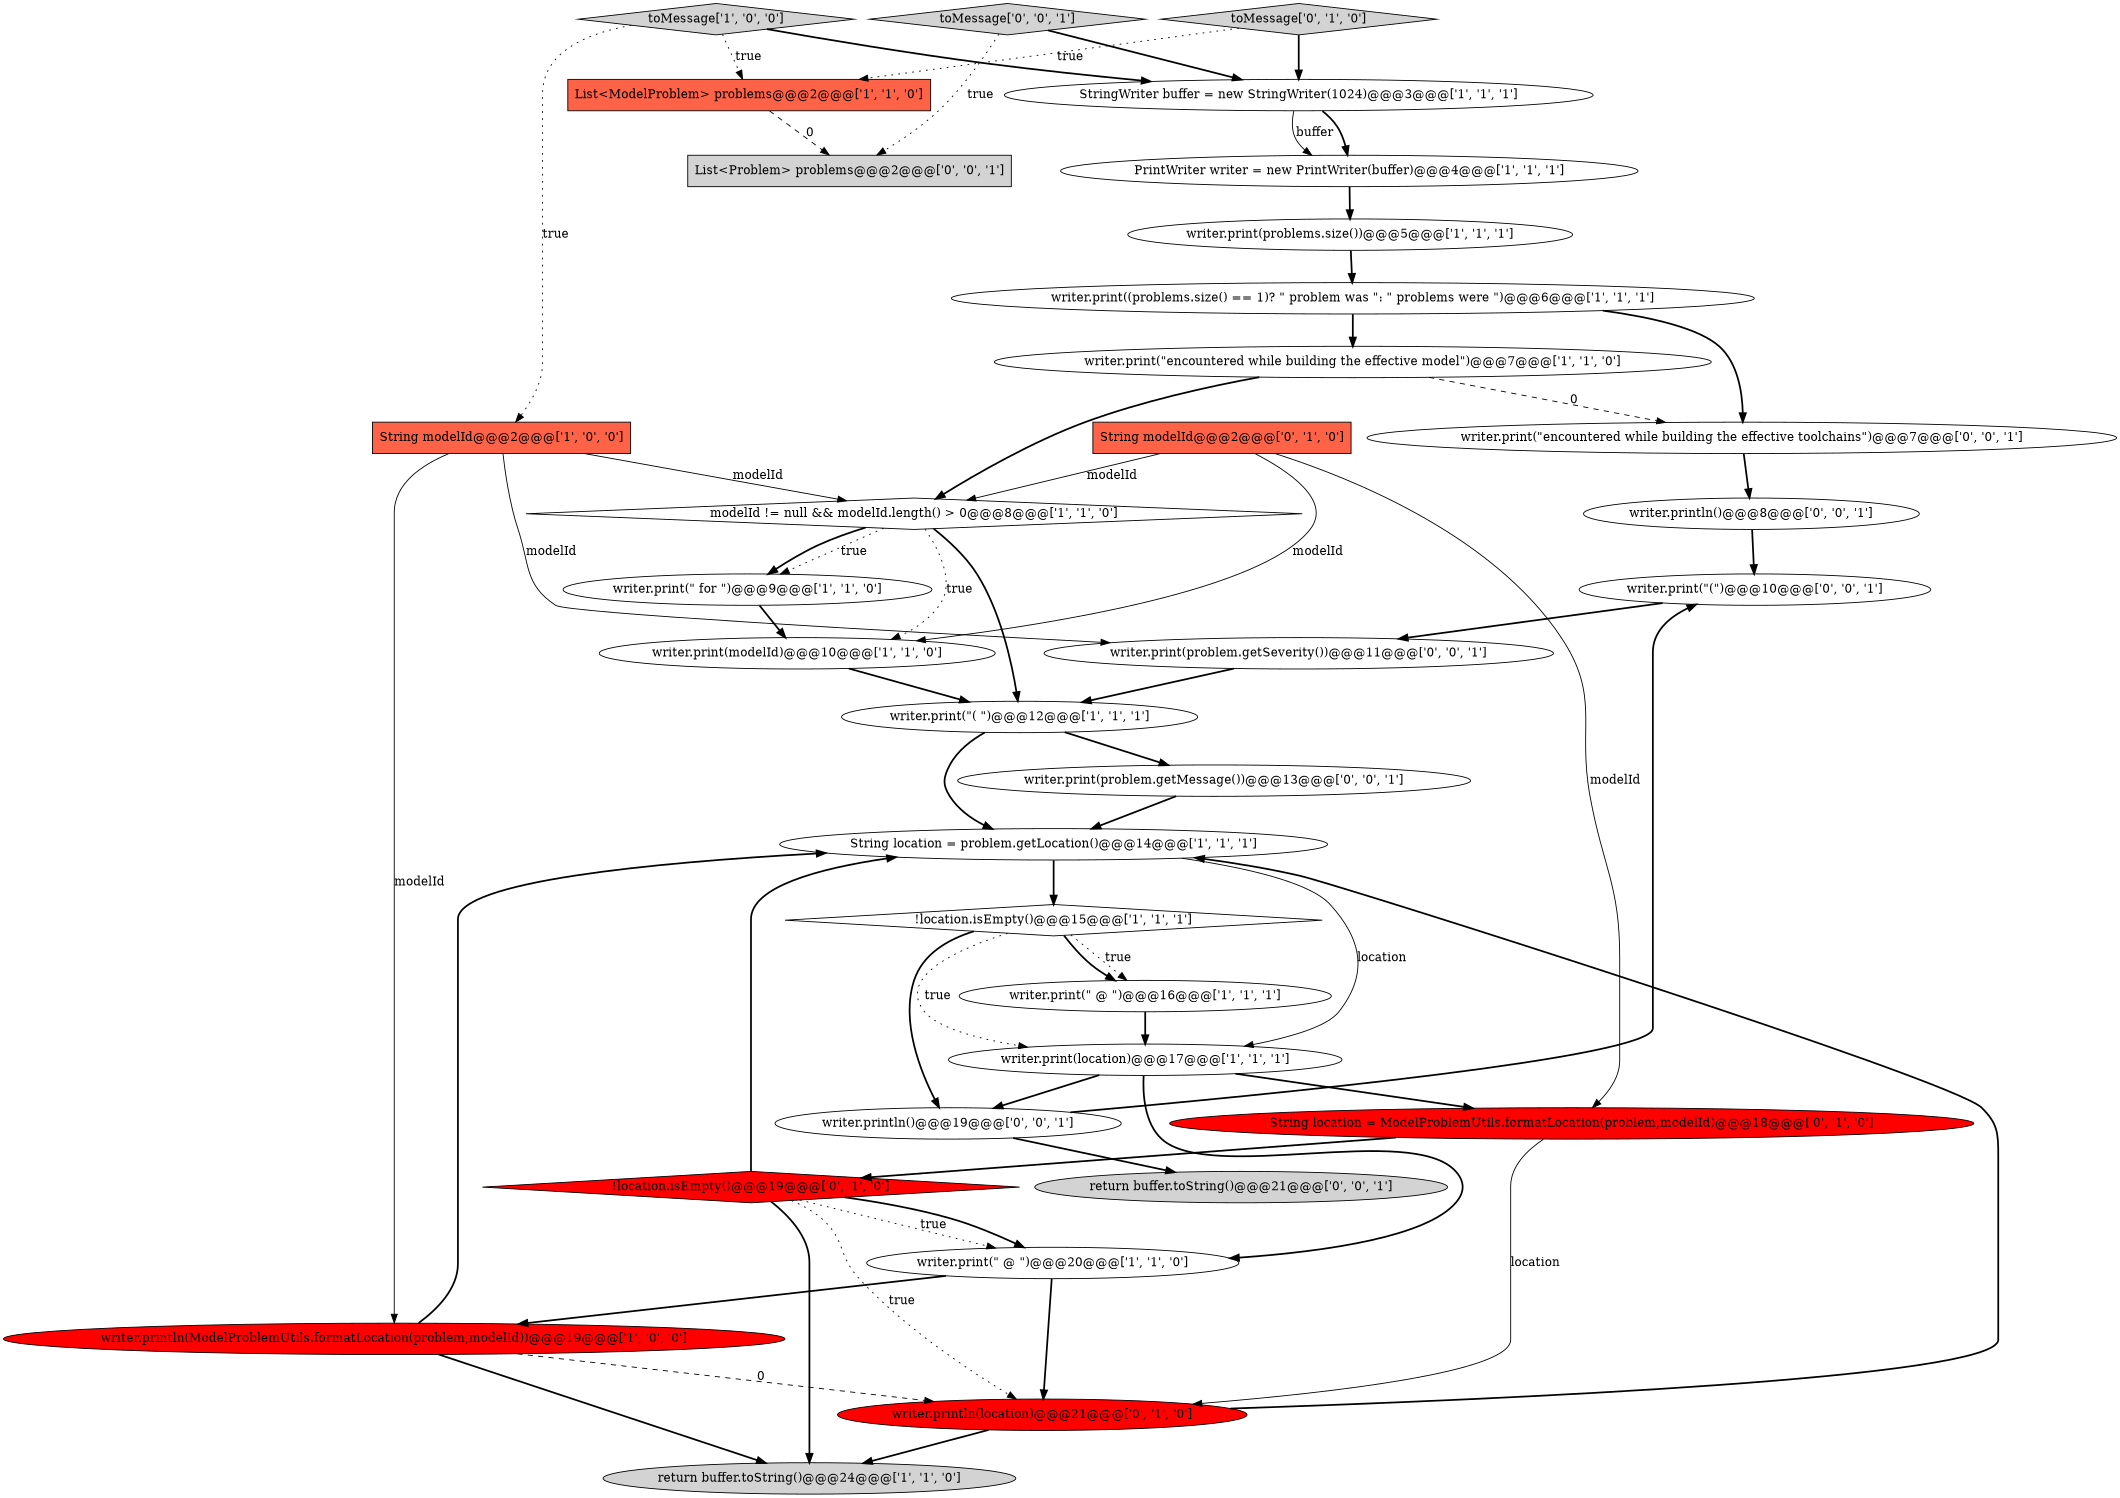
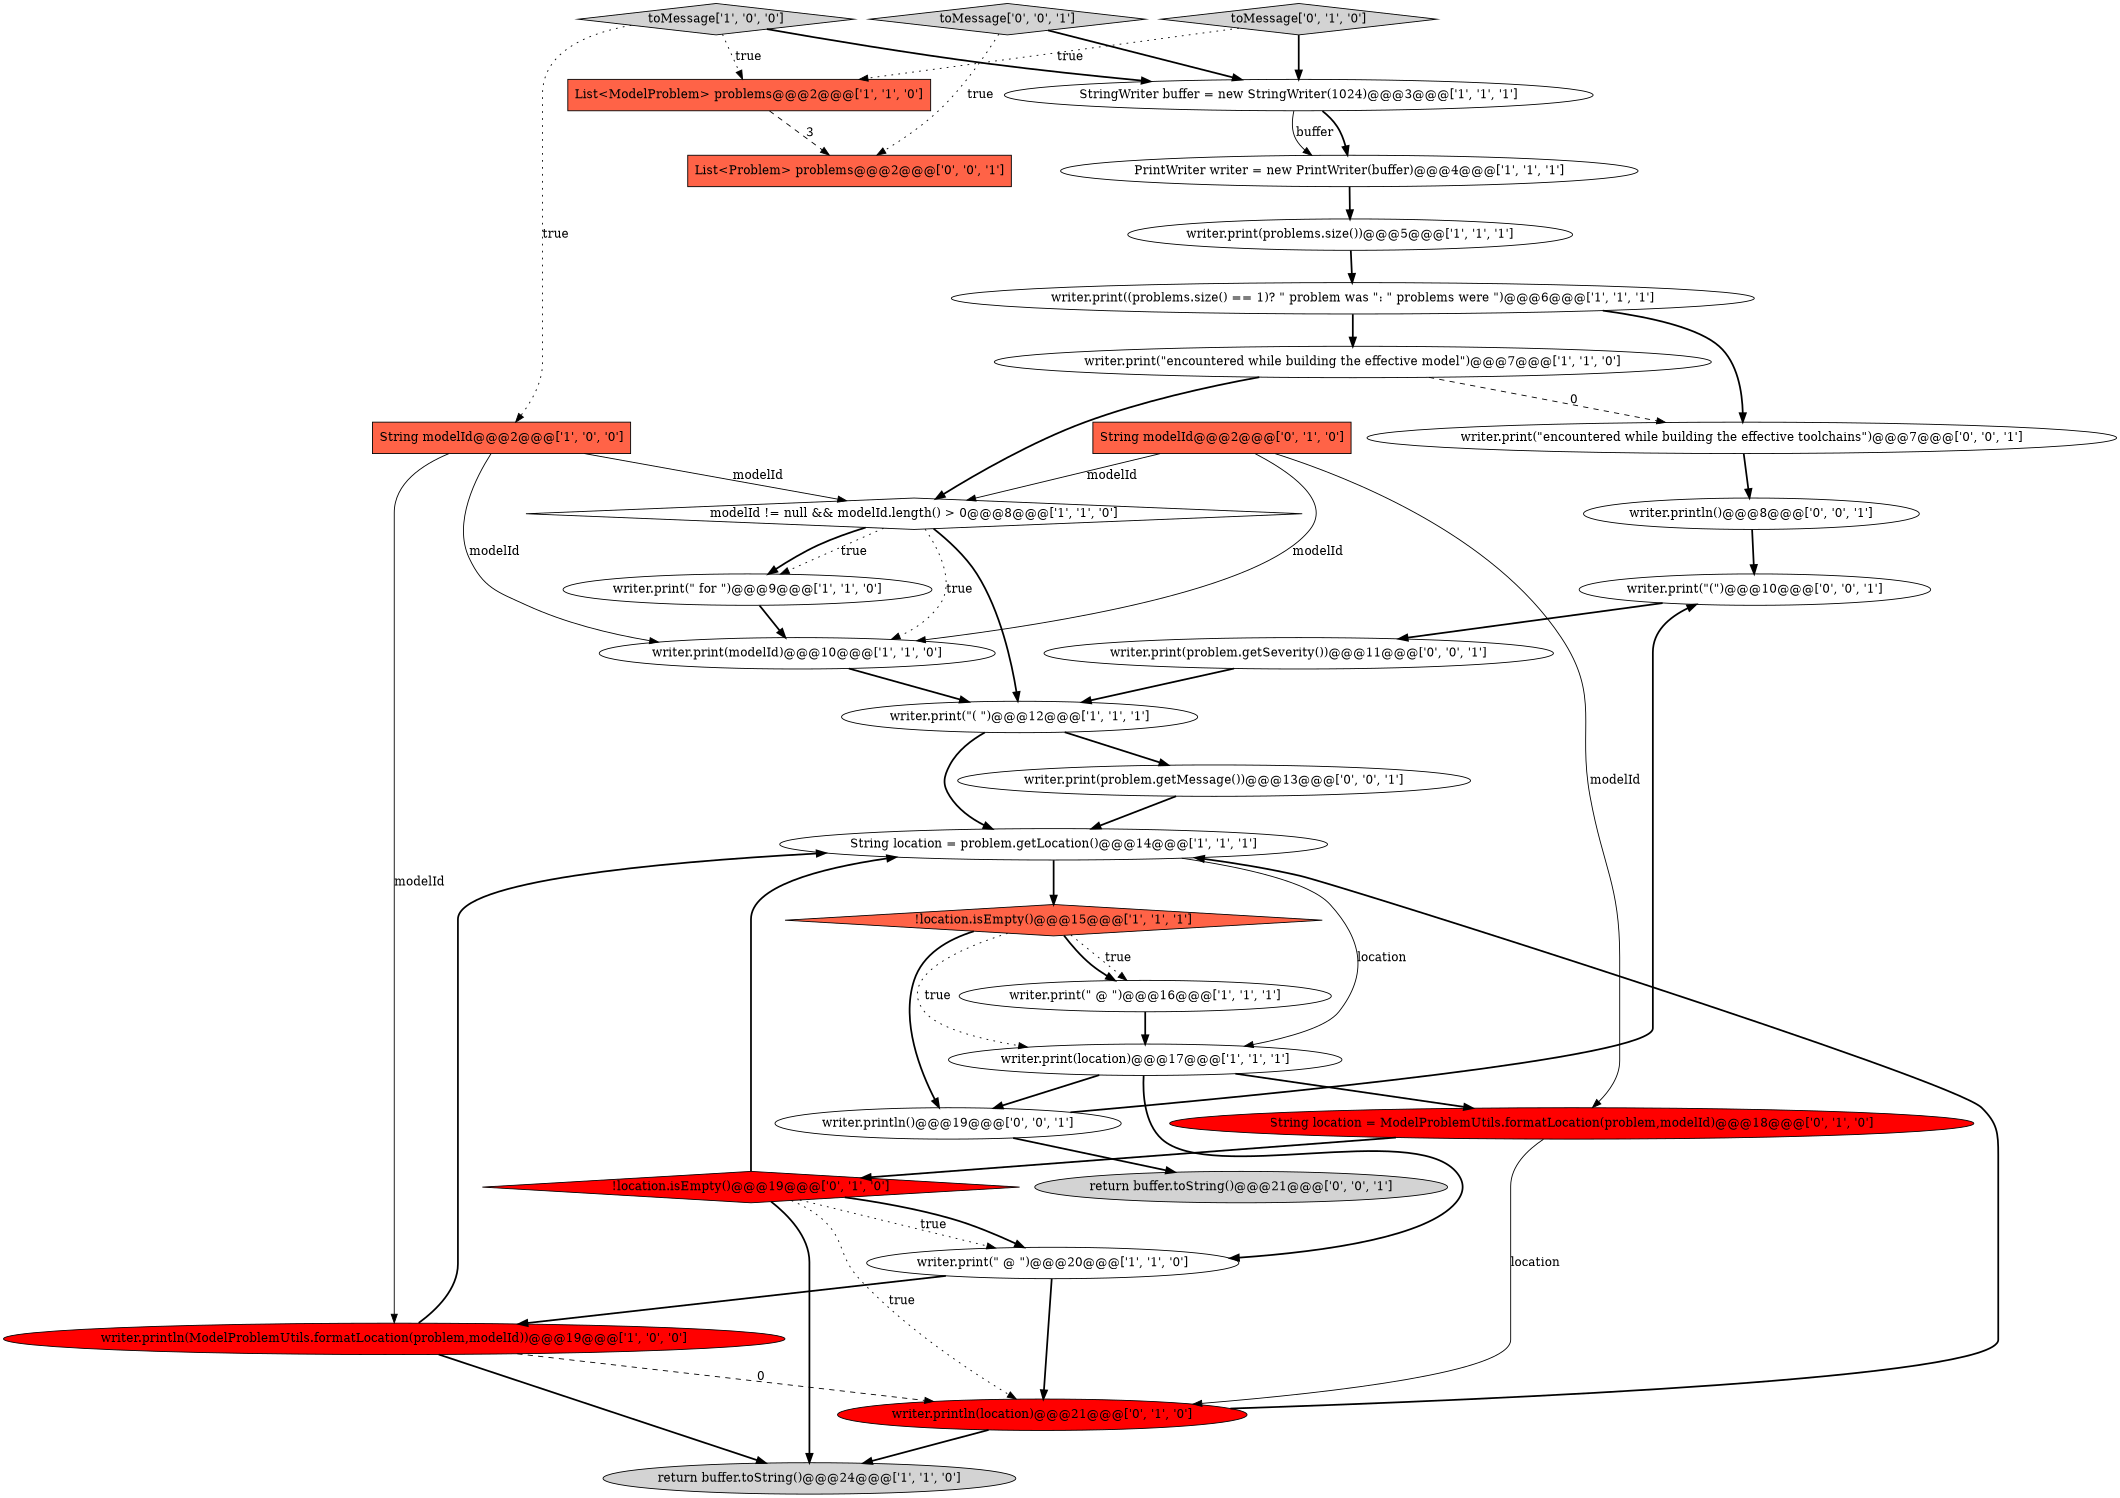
(810, 133) -> (810, 133)
(850, 171) -> (850, 171)
(746, 622) -> (500, 593)
(1054, 920) -> (1054, 920)
